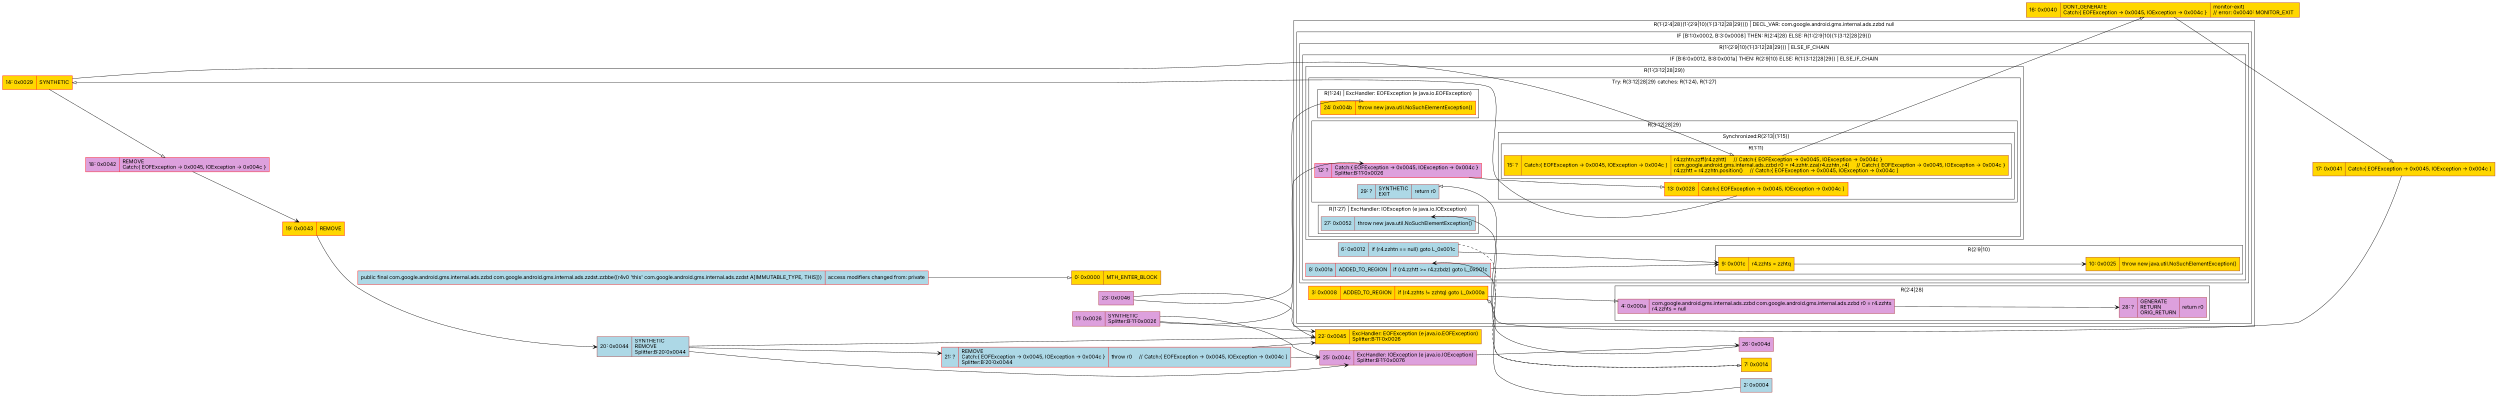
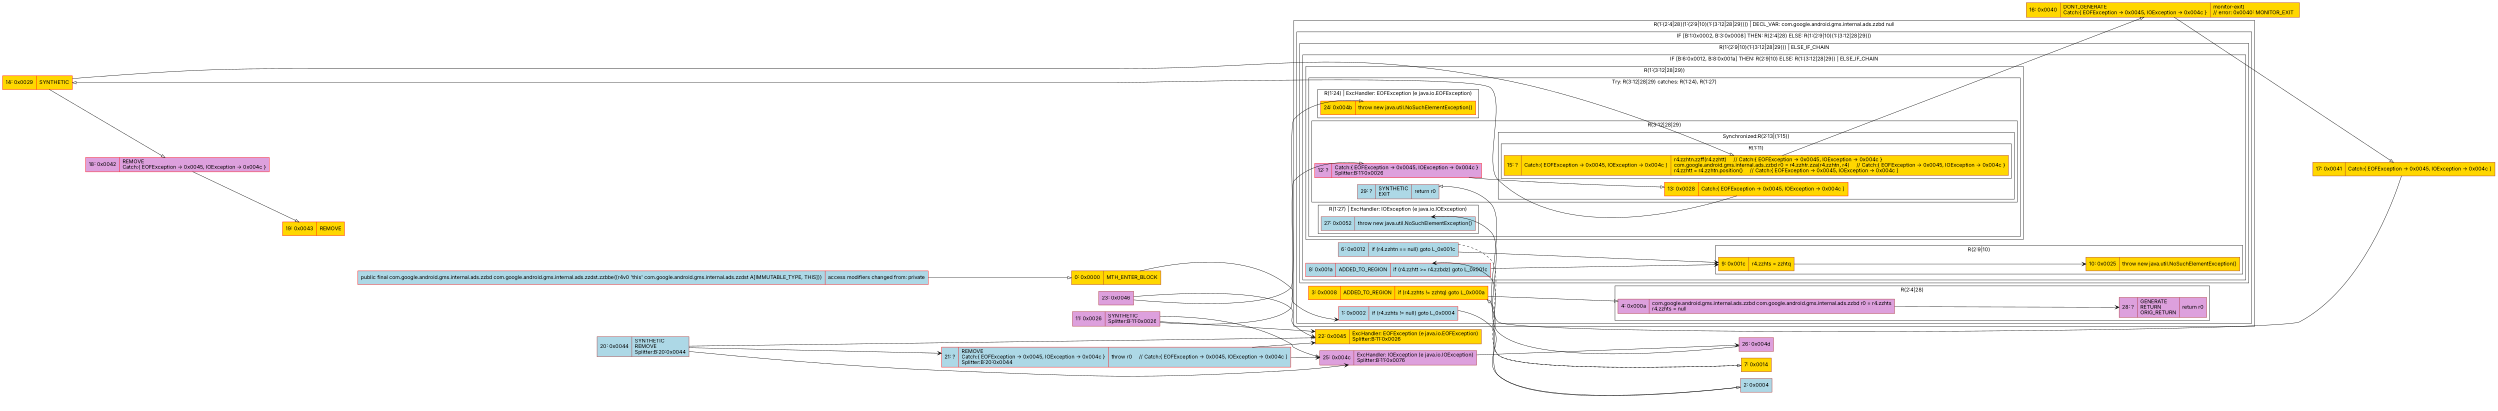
(244, 196) -> (244, 196)
(1283, 313) -> (1283, 313)
none -> (1398, 313)
(439, 323) -> none
